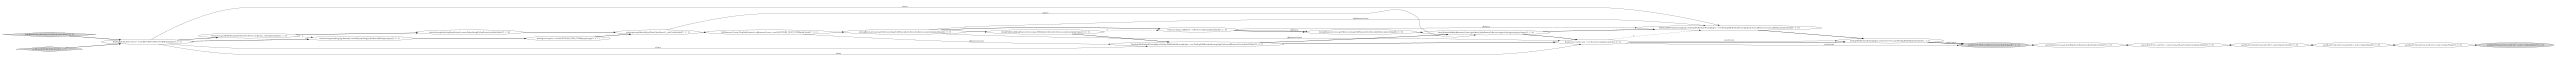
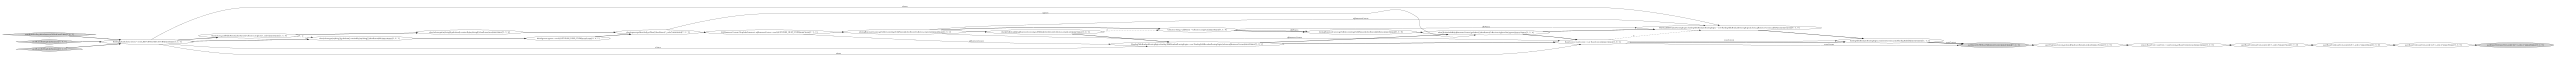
none -> (49, 42)
